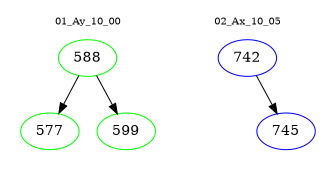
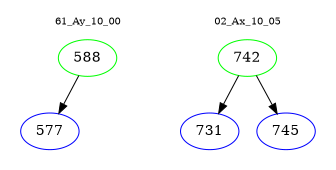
(88, 22) -> (88, 22)
(247, 58) -> (247, 58)
(50, 131) -> (50, 131)
(126, 131) -> none
none -> (210, 131)
